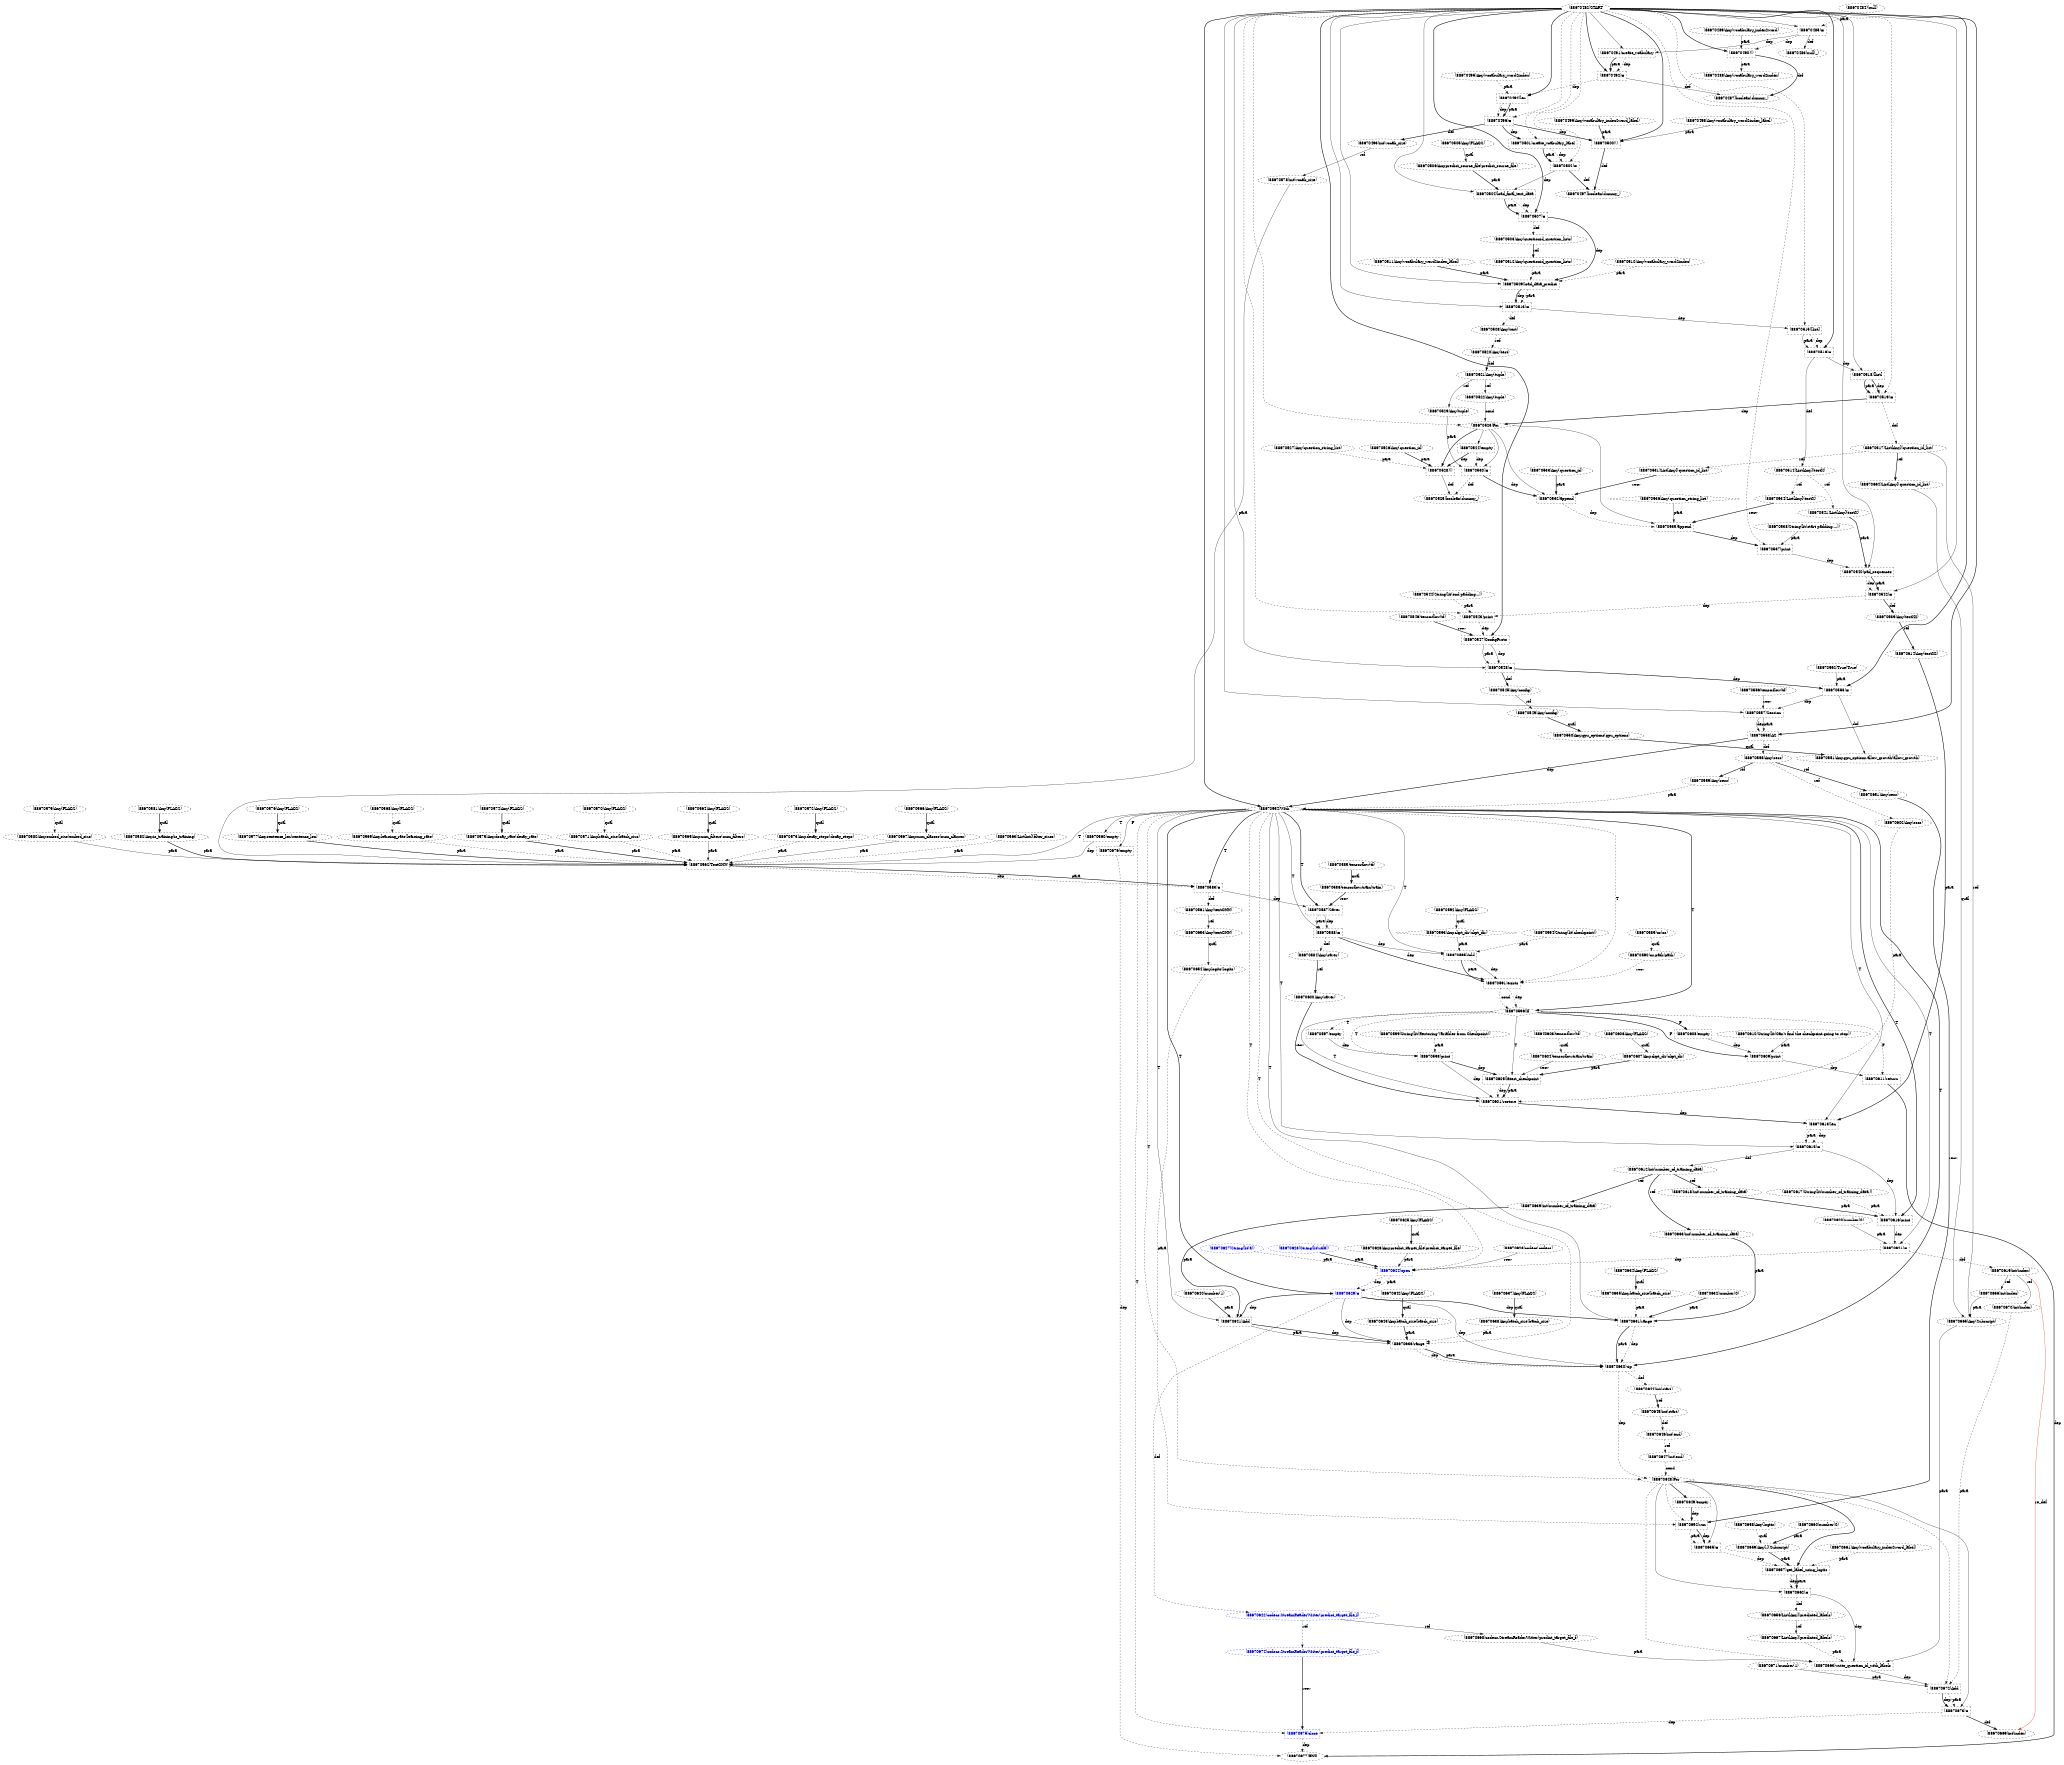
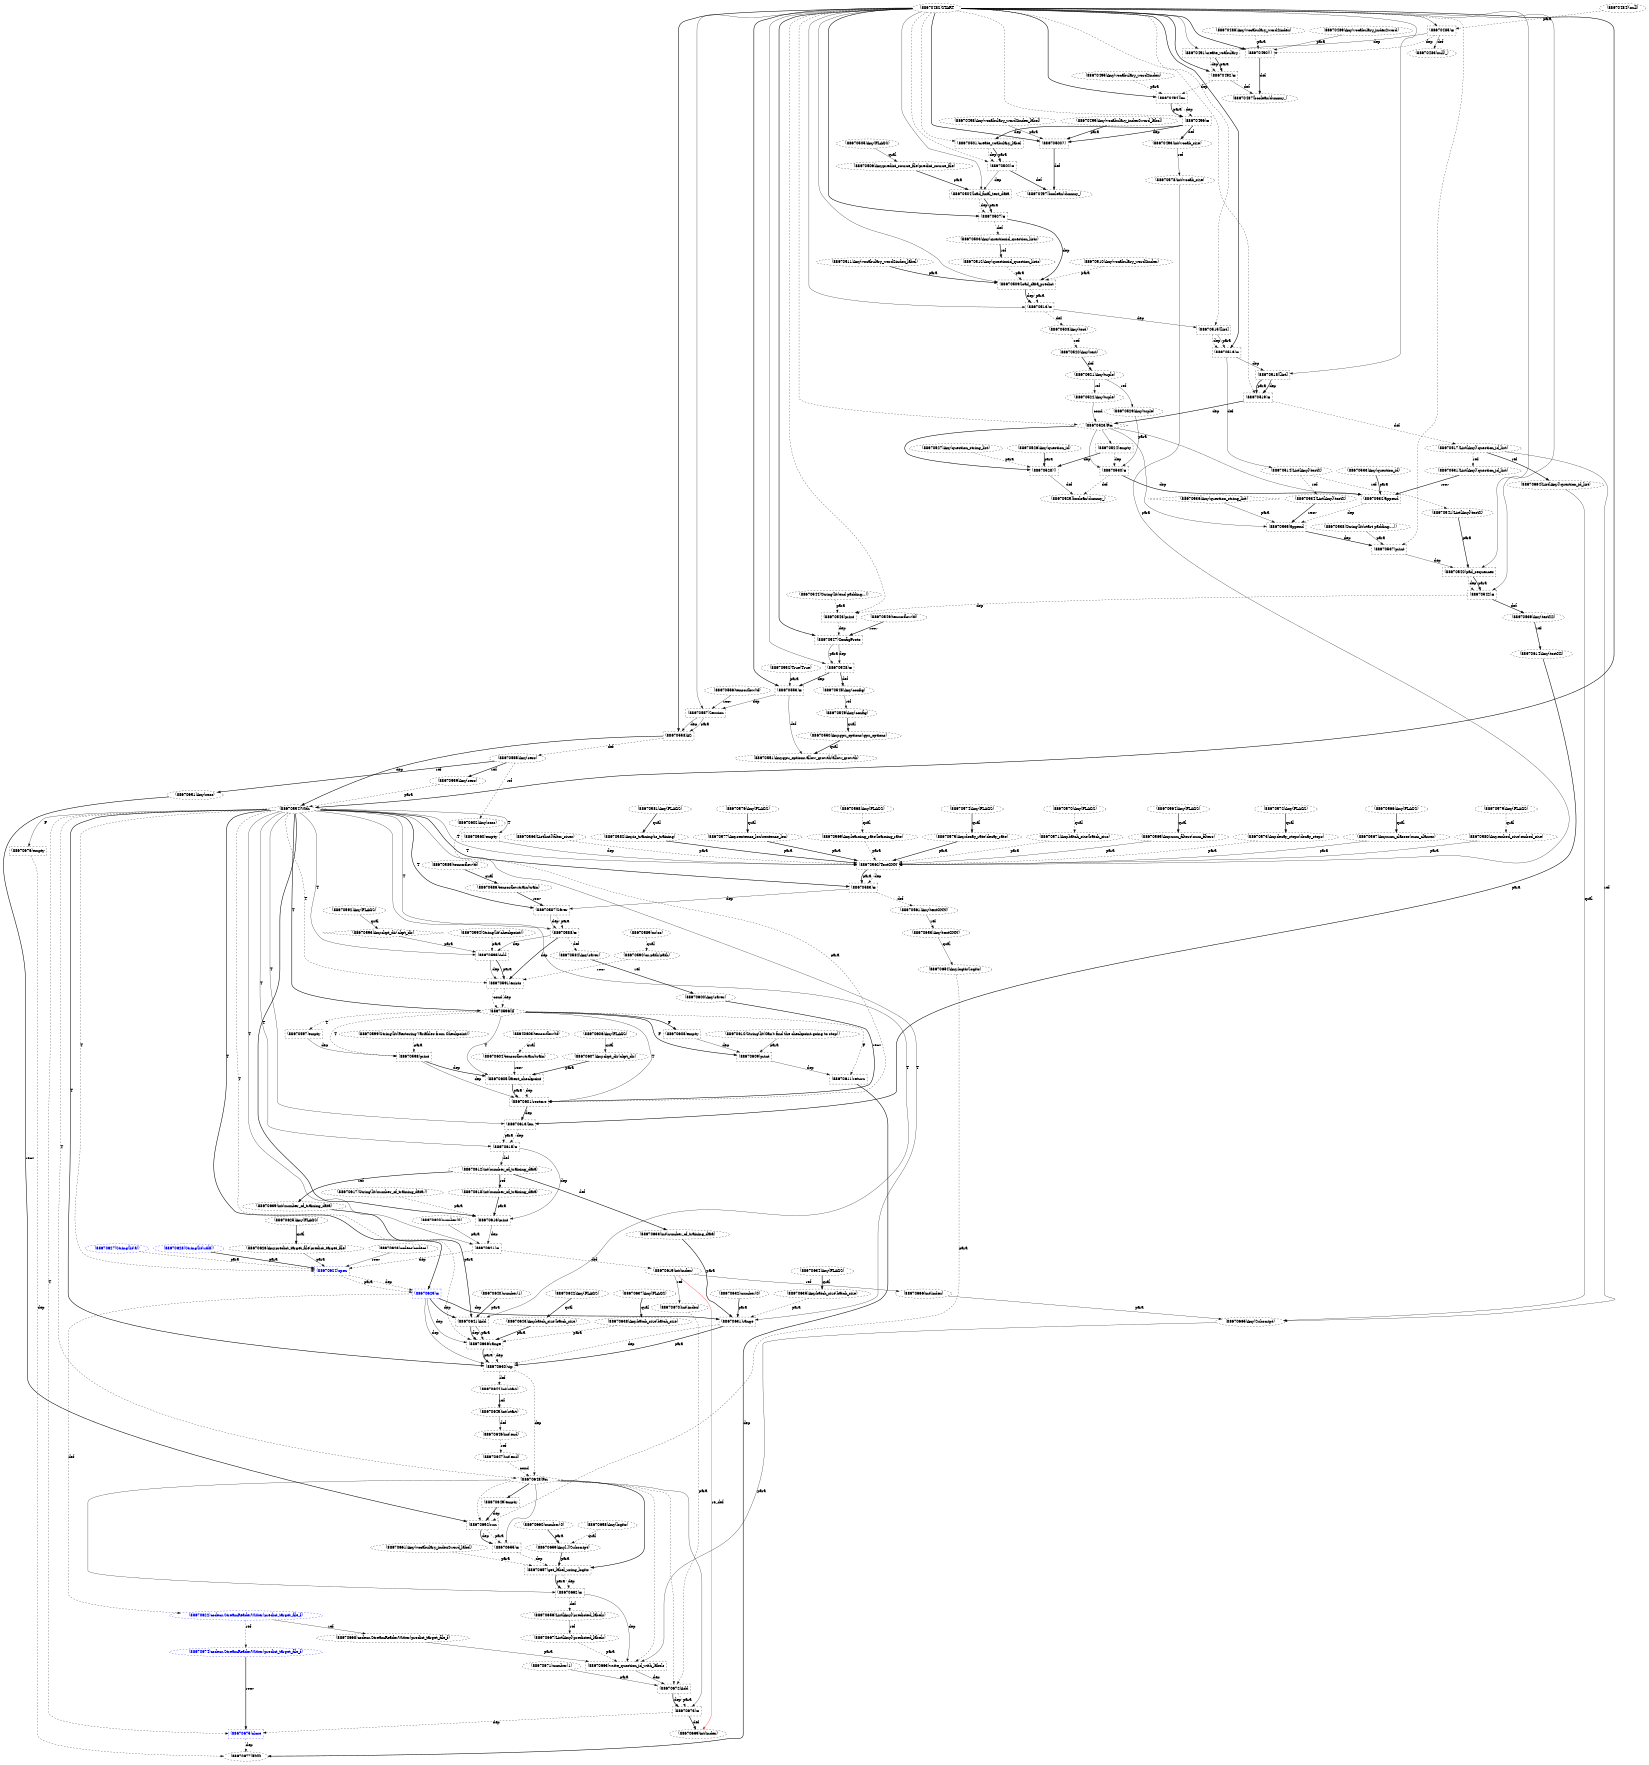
(1741, 63) -> (1256, 41)
(1653, 1192) -> (582, 1192)
